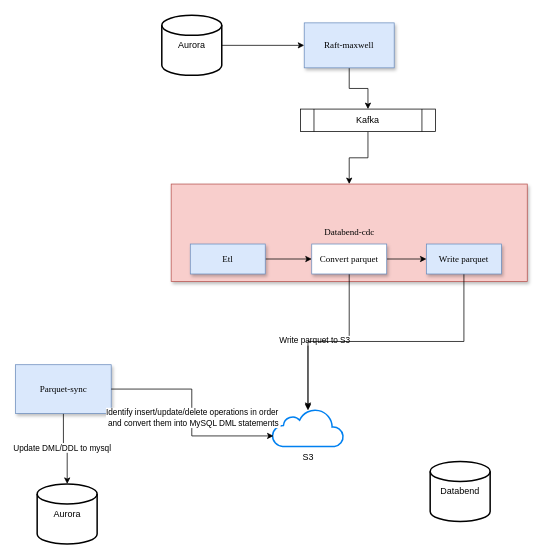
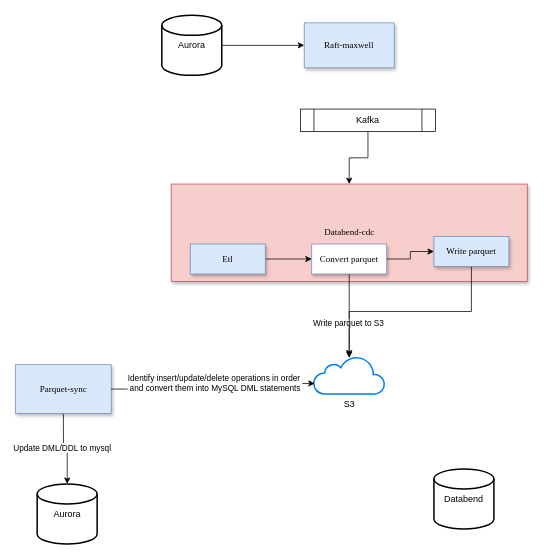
(349, 89) -> none
(464, 259) -> (471, 252)
(308, 428) -> (349, 375)
(460, 492) -> (464, 499)
